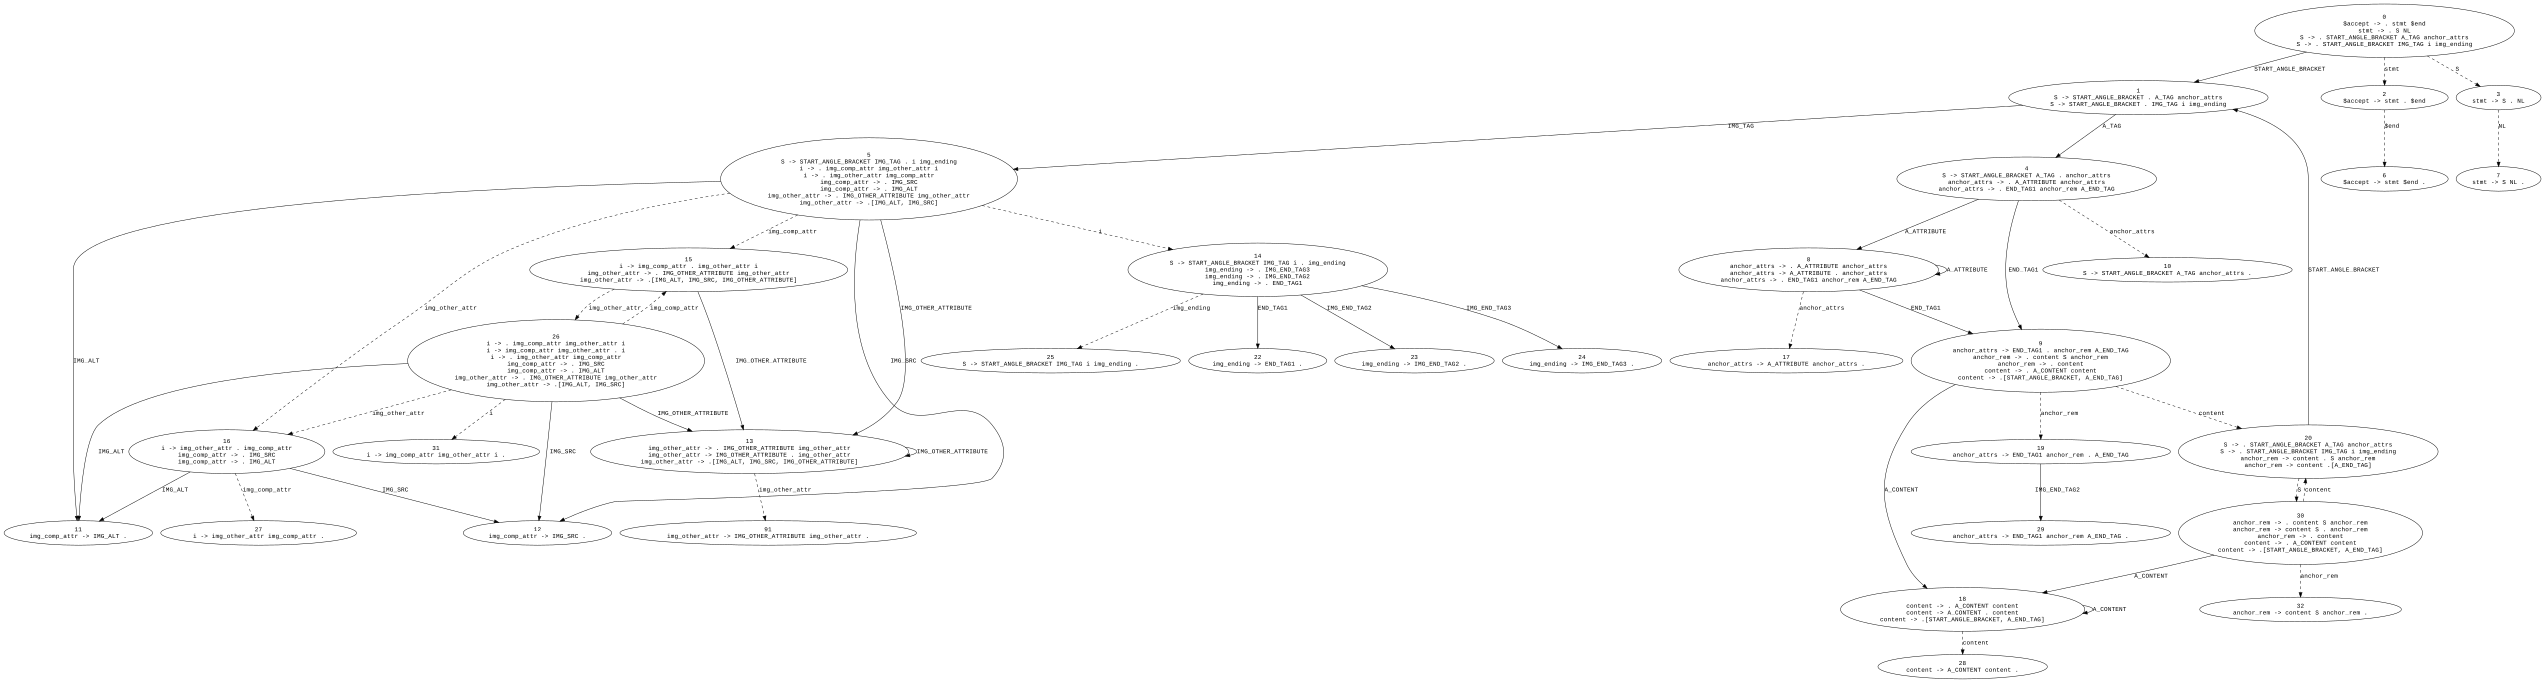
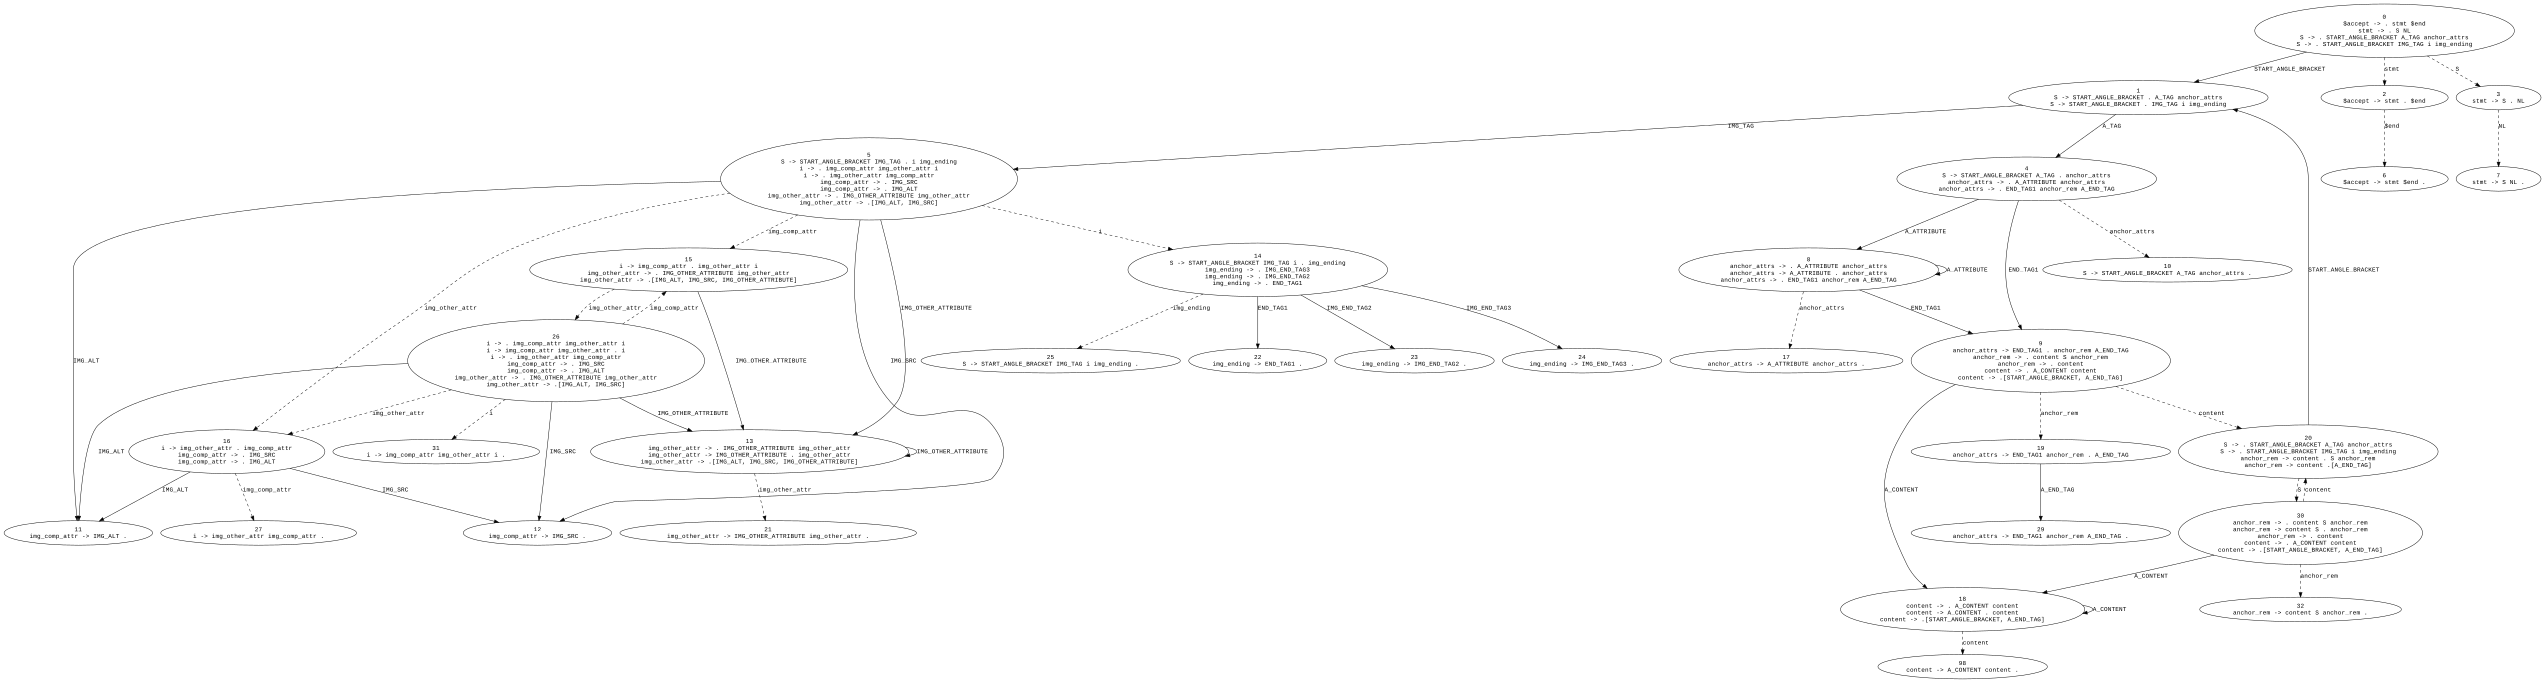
(2058, 490) -> (2058, 490)
(768, 533) -> (768, 533)
(1963, 667) -> (1963, 667)
